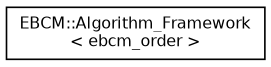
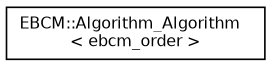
(136, 33) -> (136, 33)
